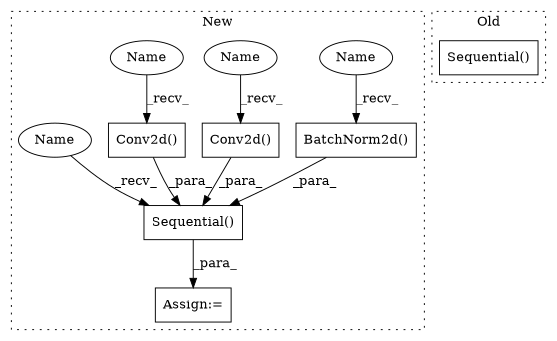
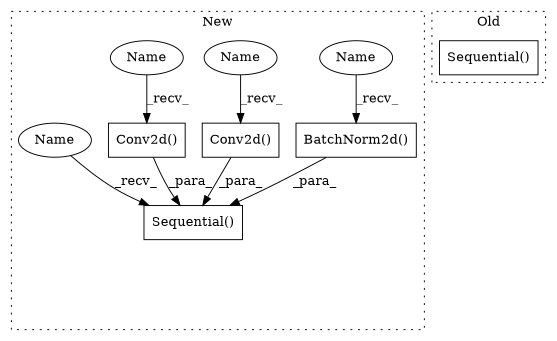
(193, 305) -> none
